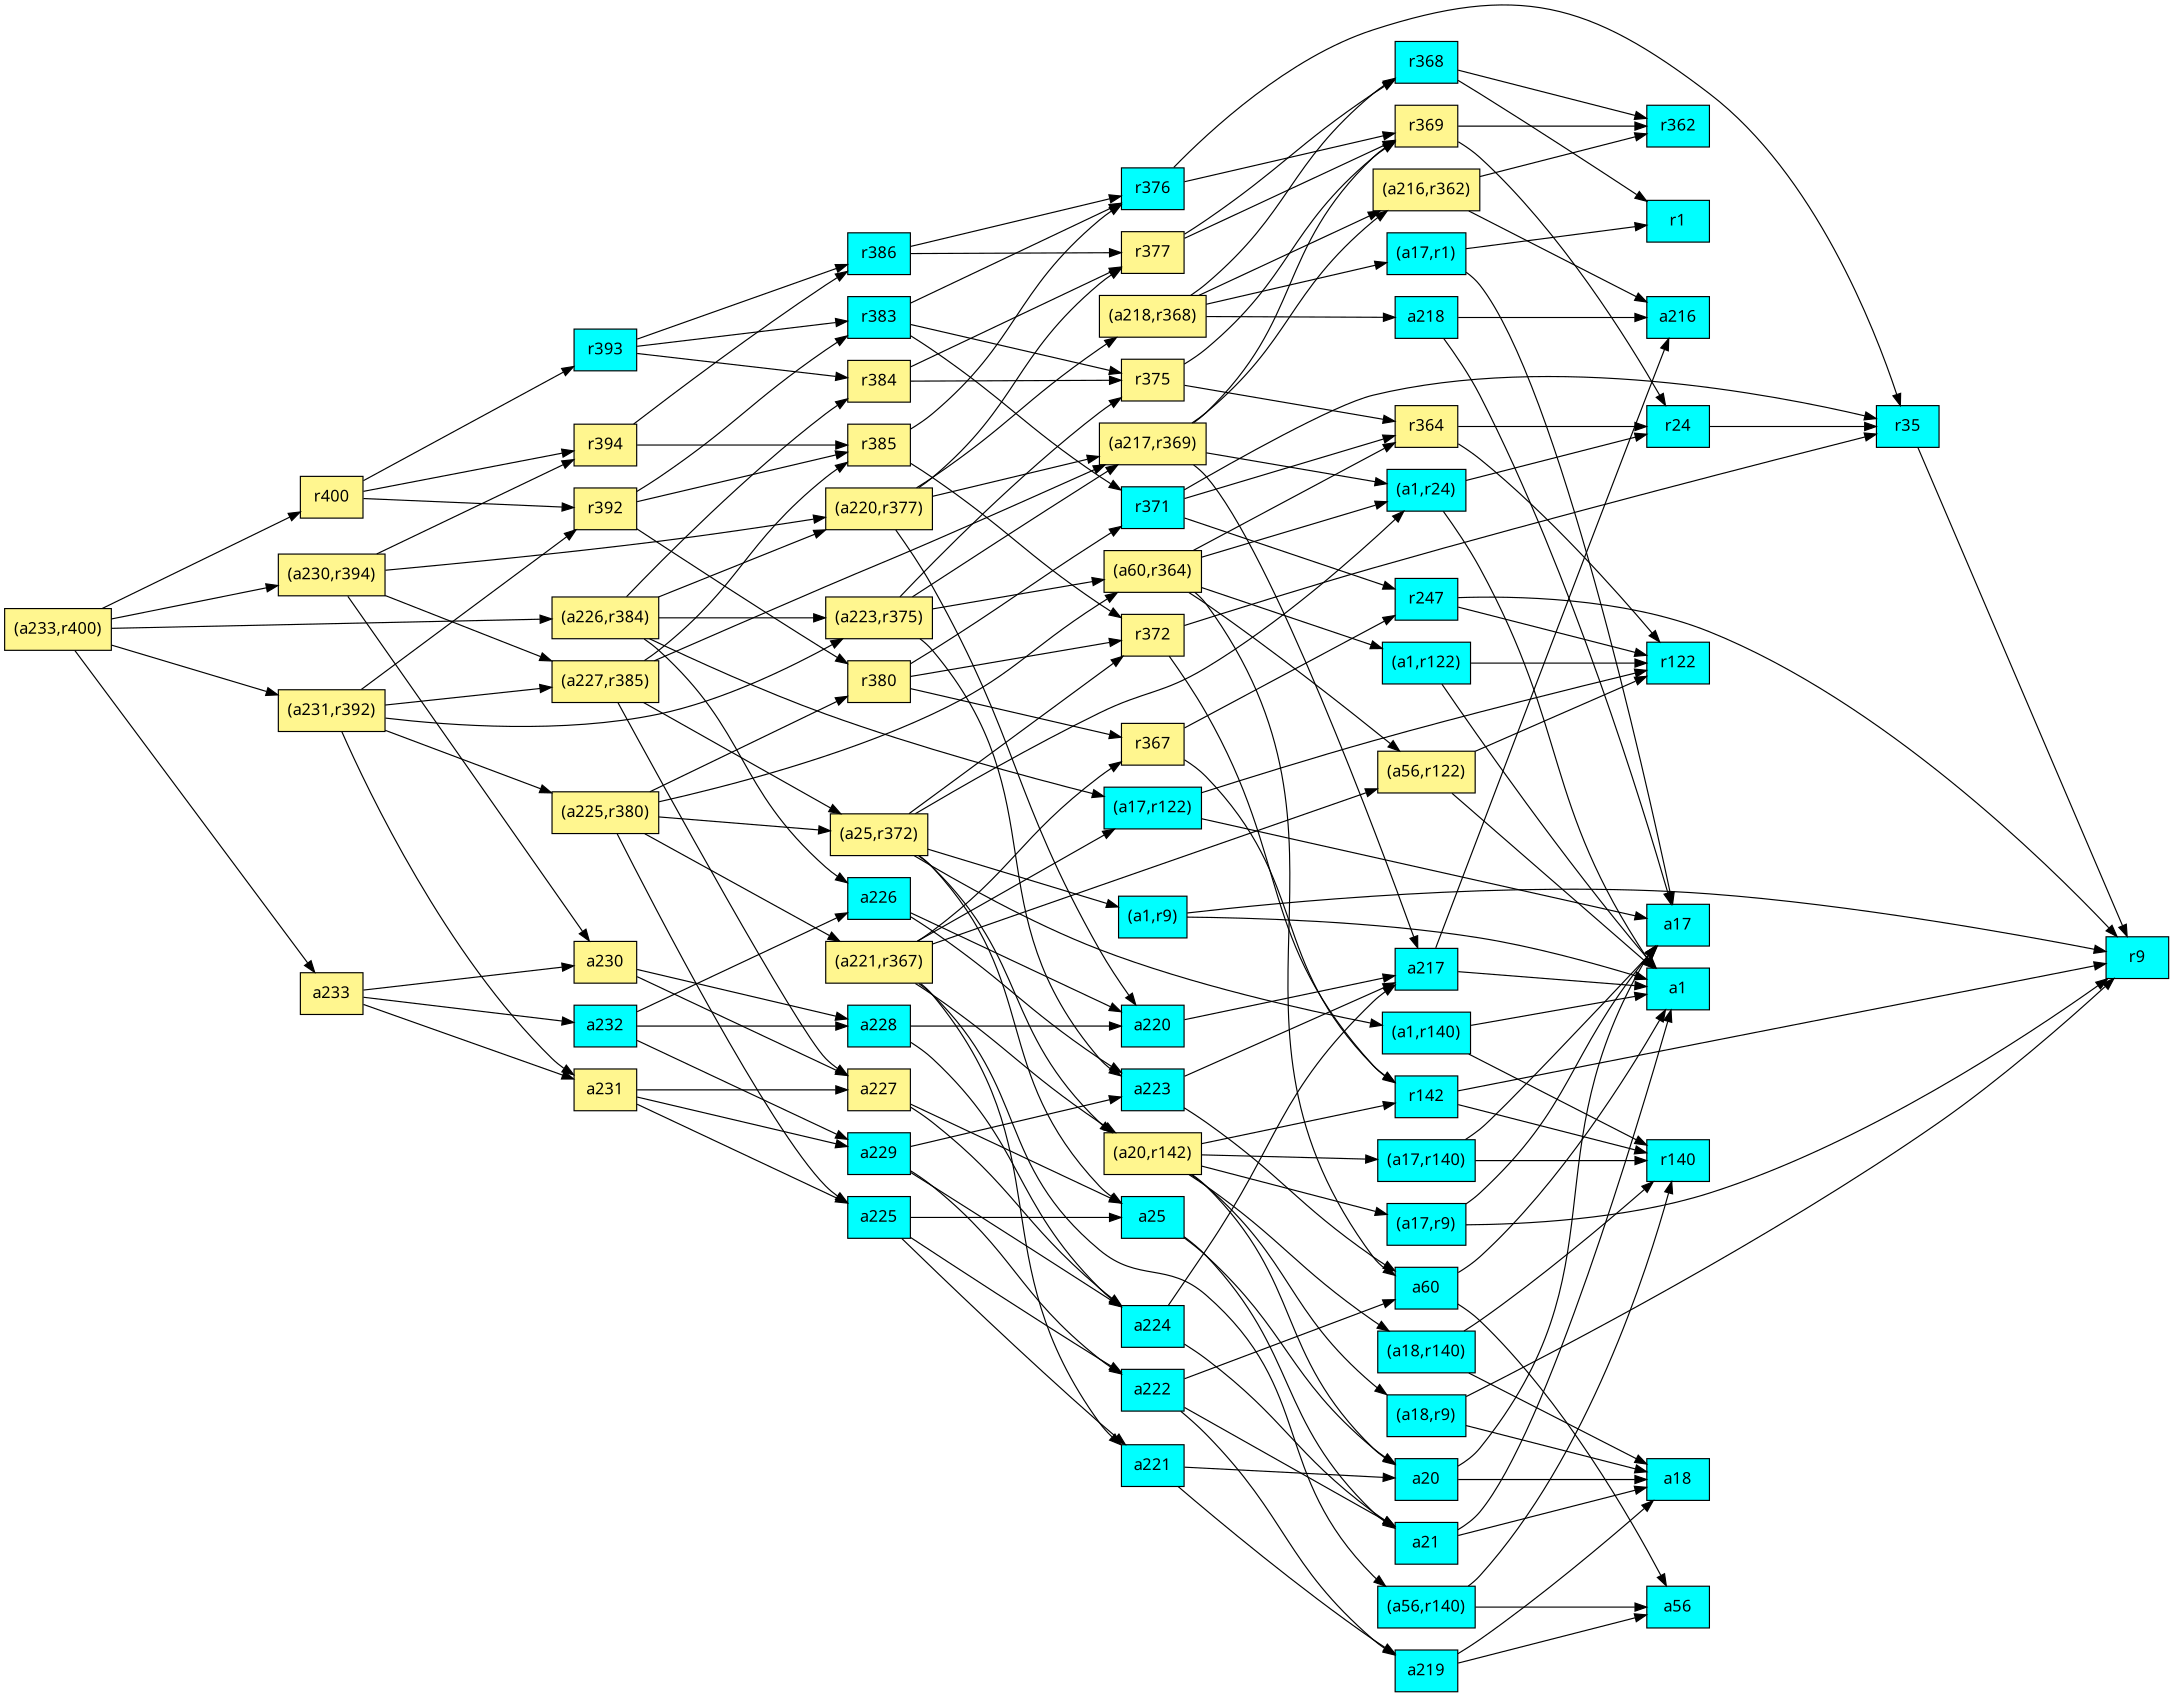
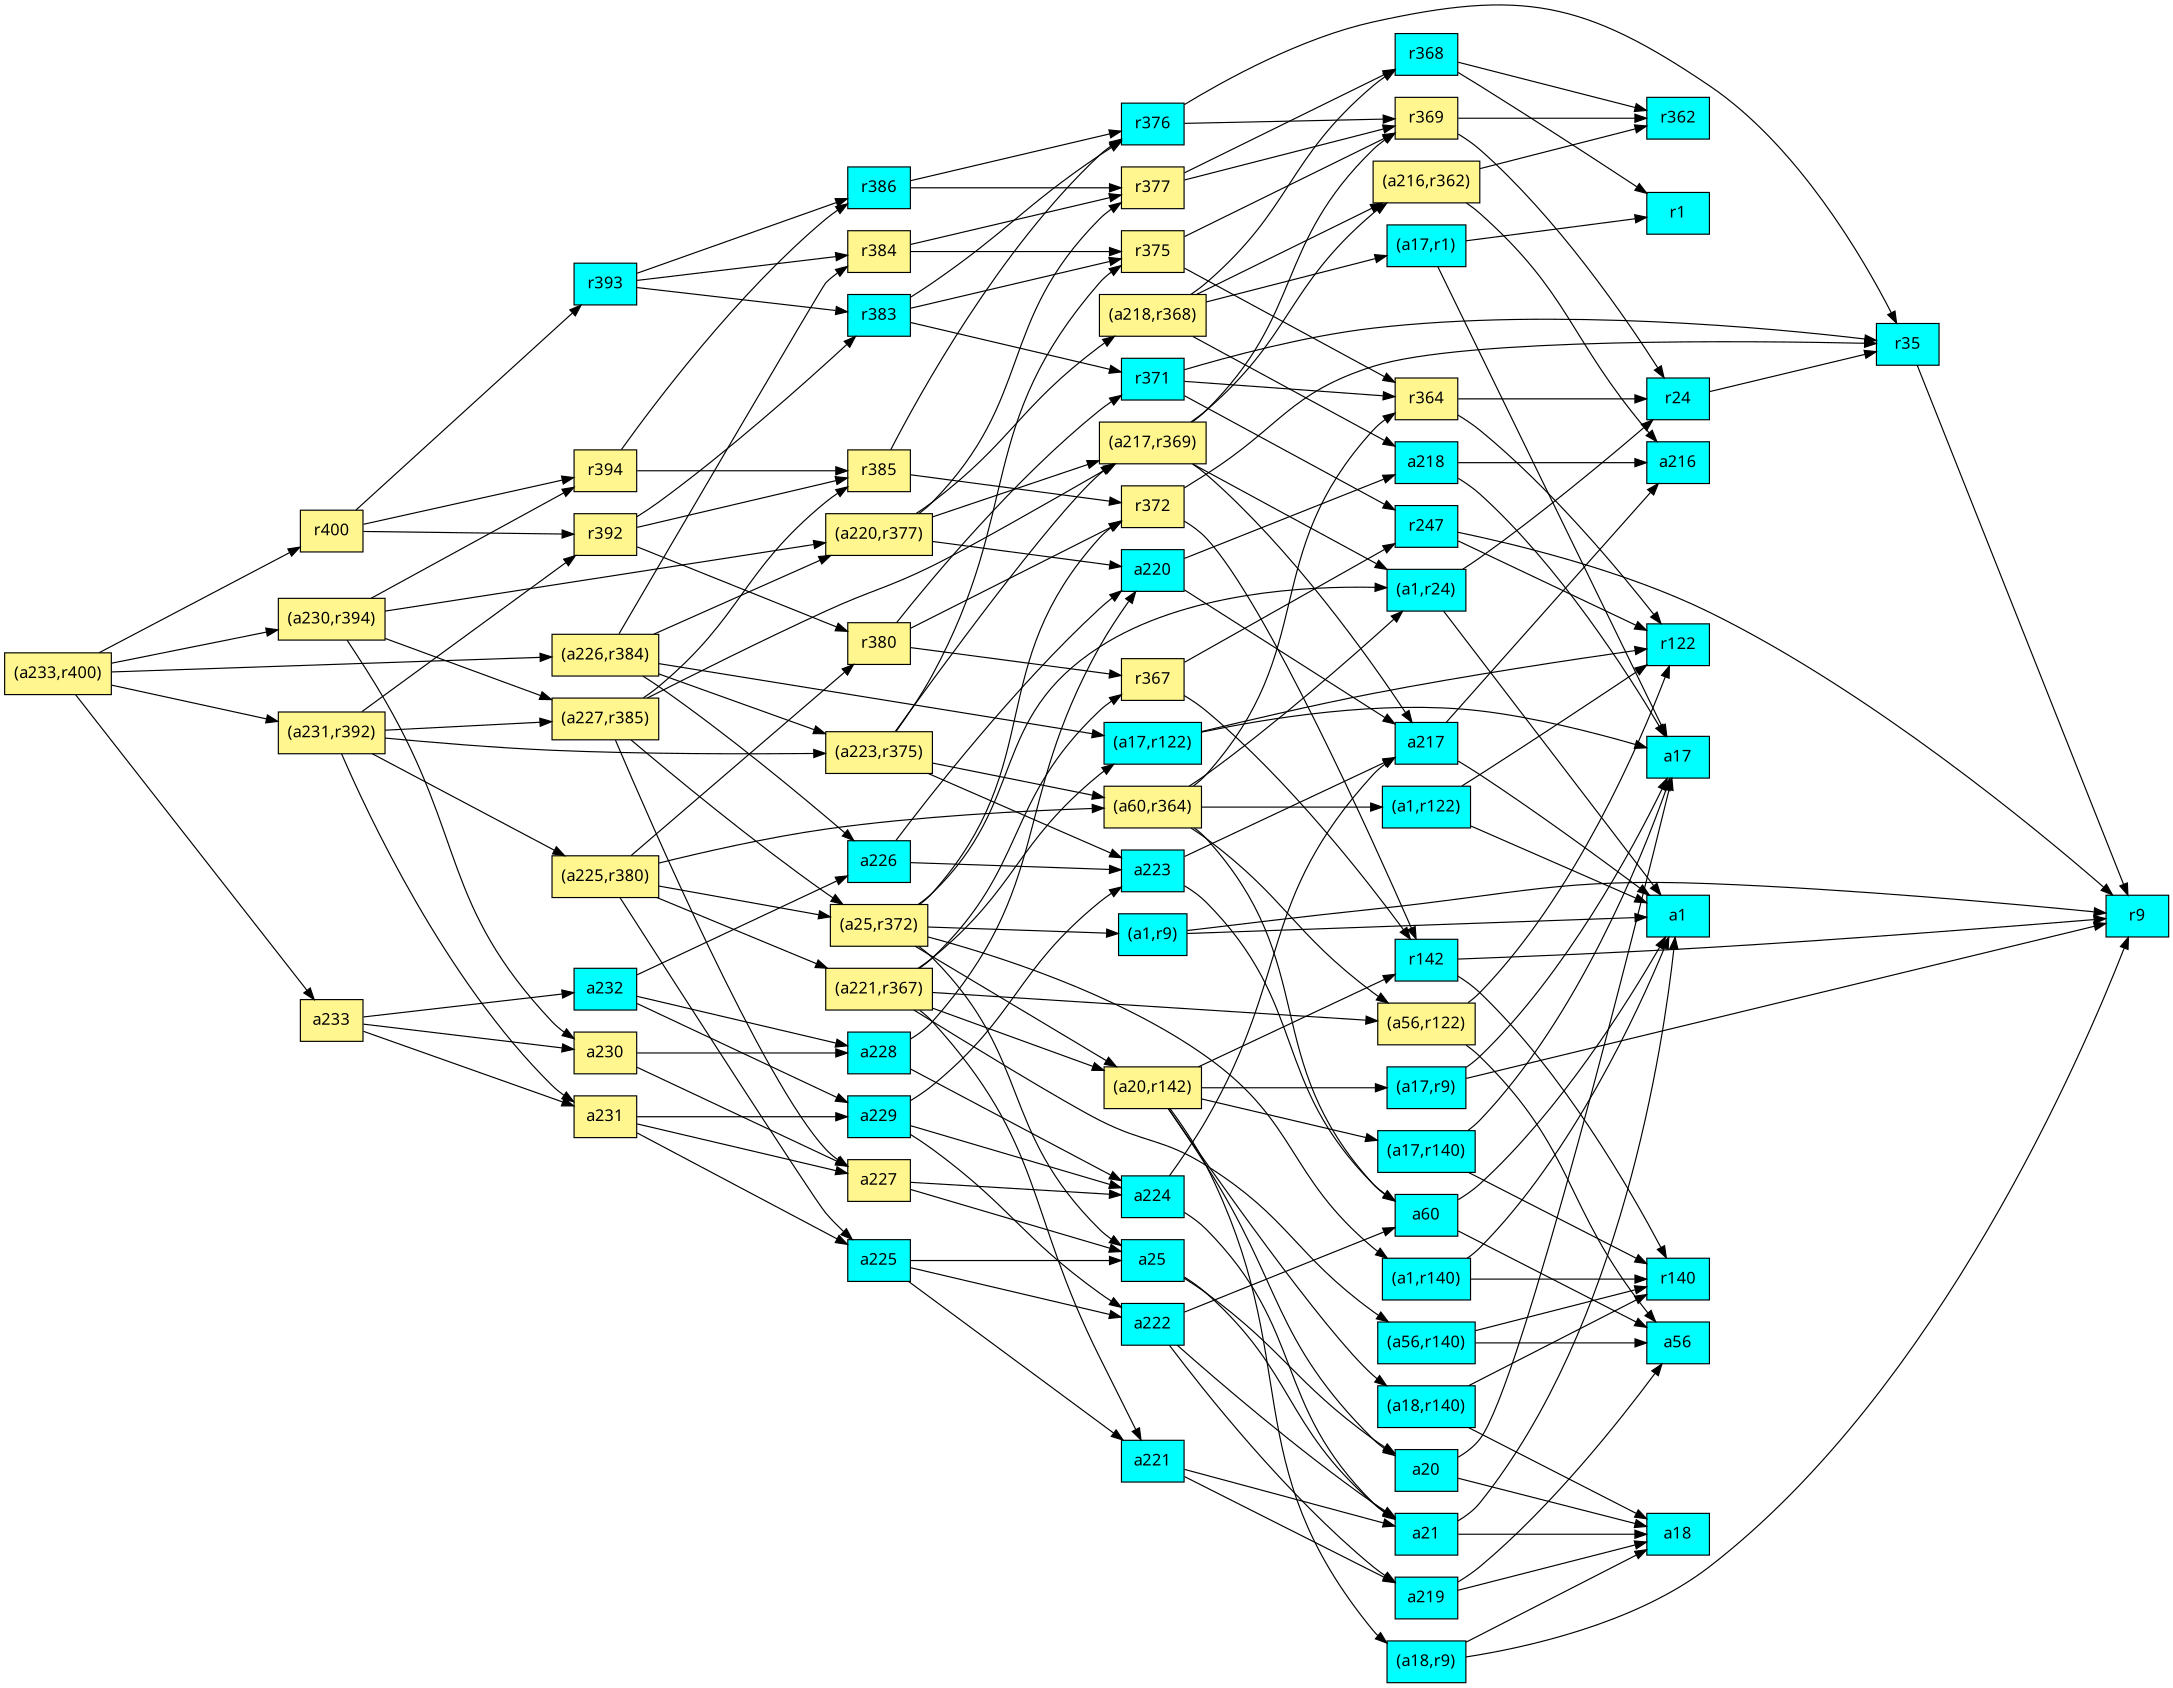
none -> (1279, 521)
(1548, 877) -> (1561, 1166)
(1284, 1472) -> (1284, 1496)
